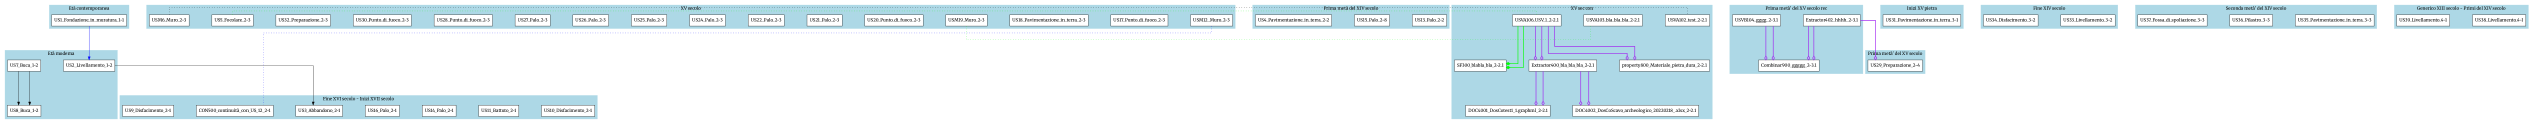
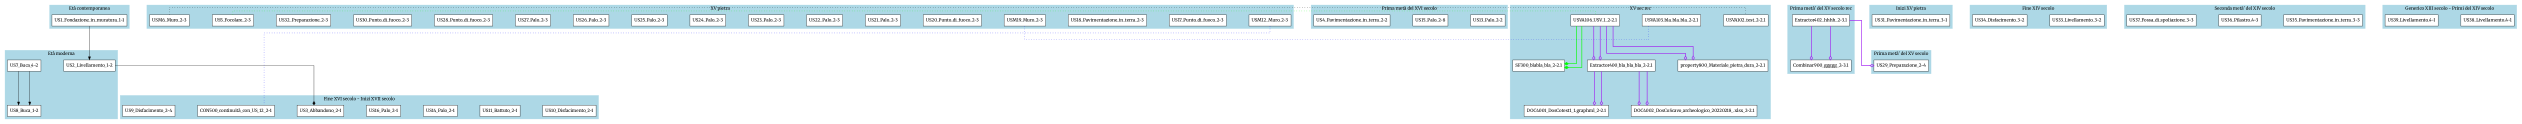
(691, 9) -> (720, 9)
(1351, 9) -> (1409, 9)
(1582, 9) -> (1640, 9)
none -> (766, 20)
(1757, 20) -> none
(2251, 20) -> (2240, 20)
(1278, 40) -> (1337, 40)
(89, 41) -> (89, 41)
(24, 66) -> (24, 66)
(232, 66) -> (232, 66)
(148, 111) -> (149, 111)
